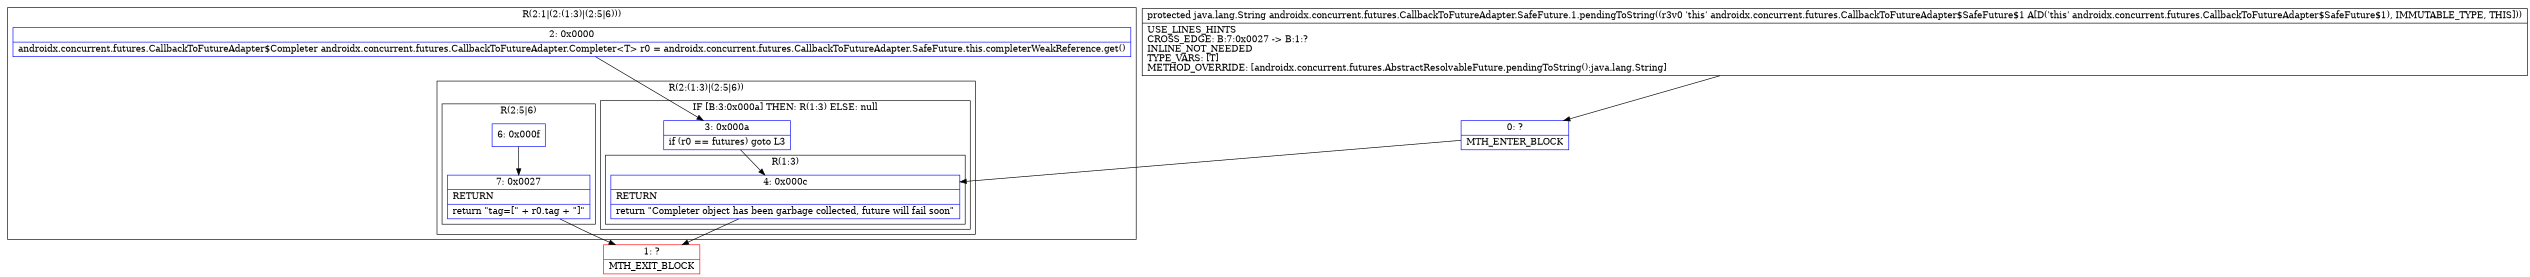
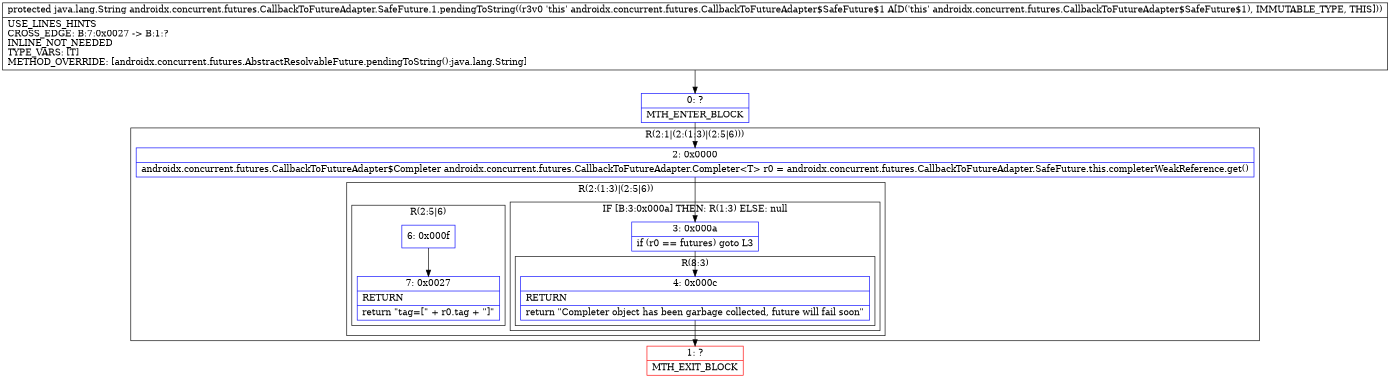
(1214, 161) -> (695, 132)
(785, 162) -> (695, 264)
(583, 230) -> none
